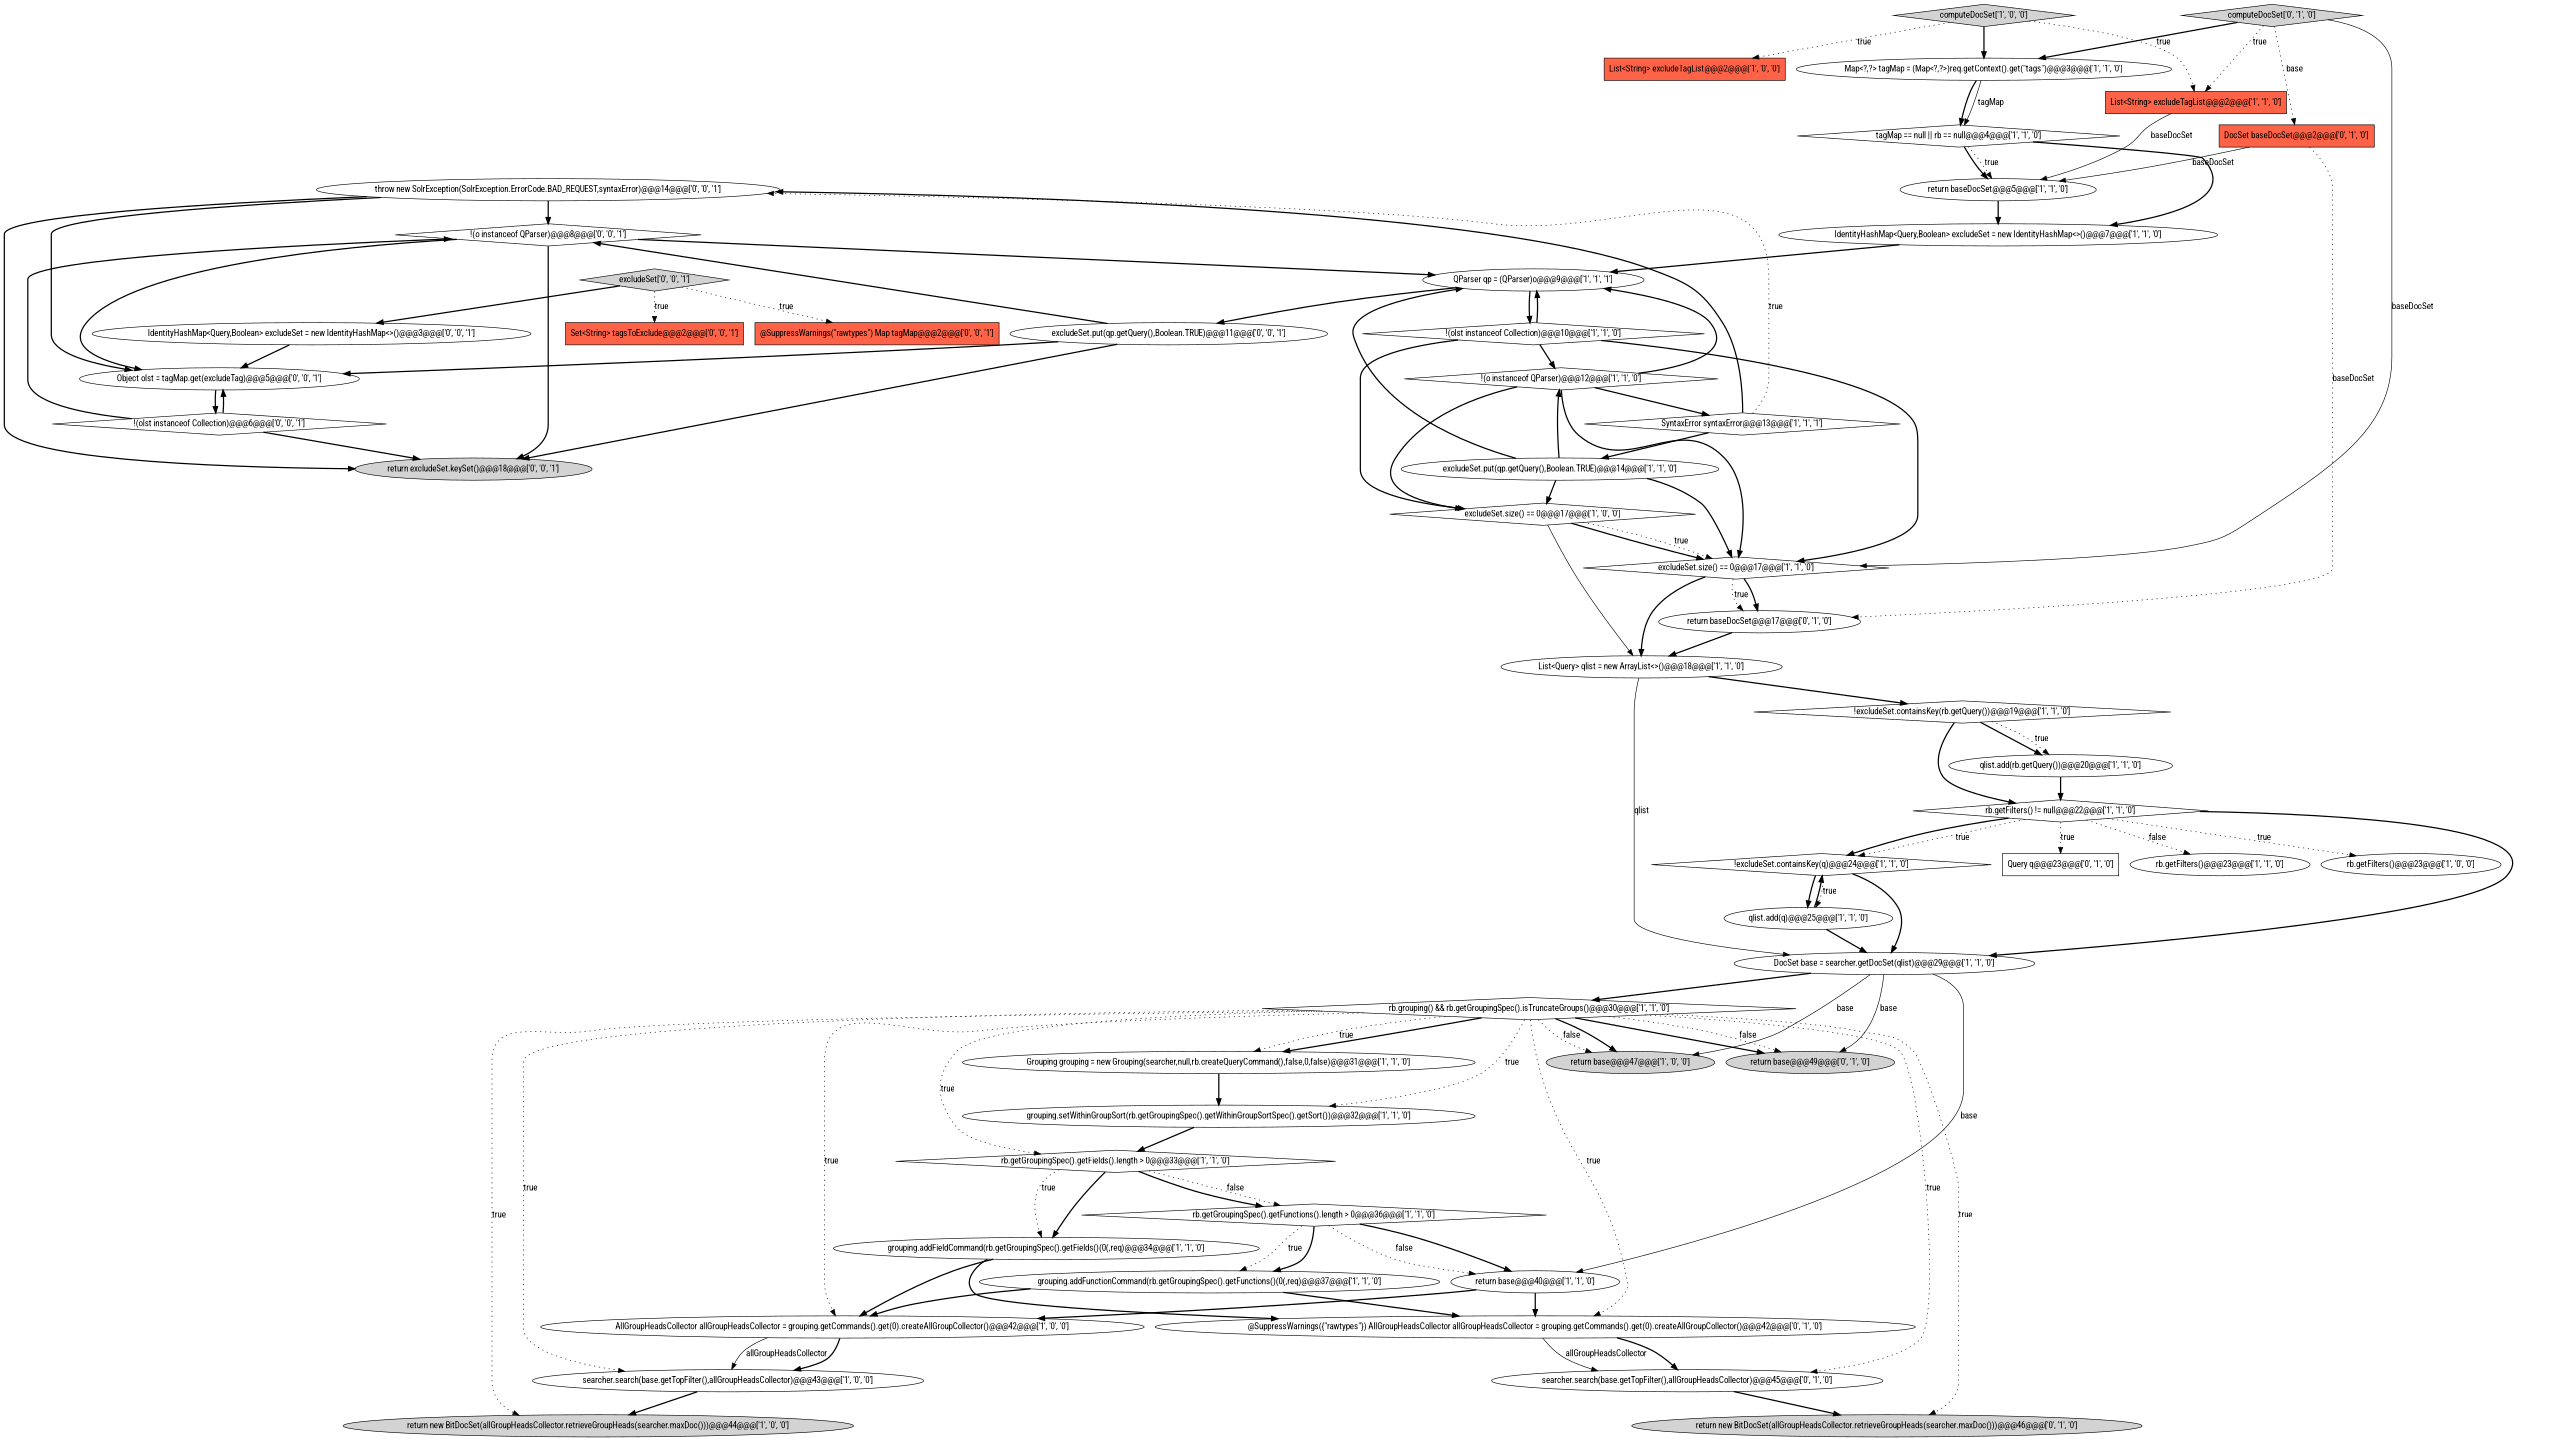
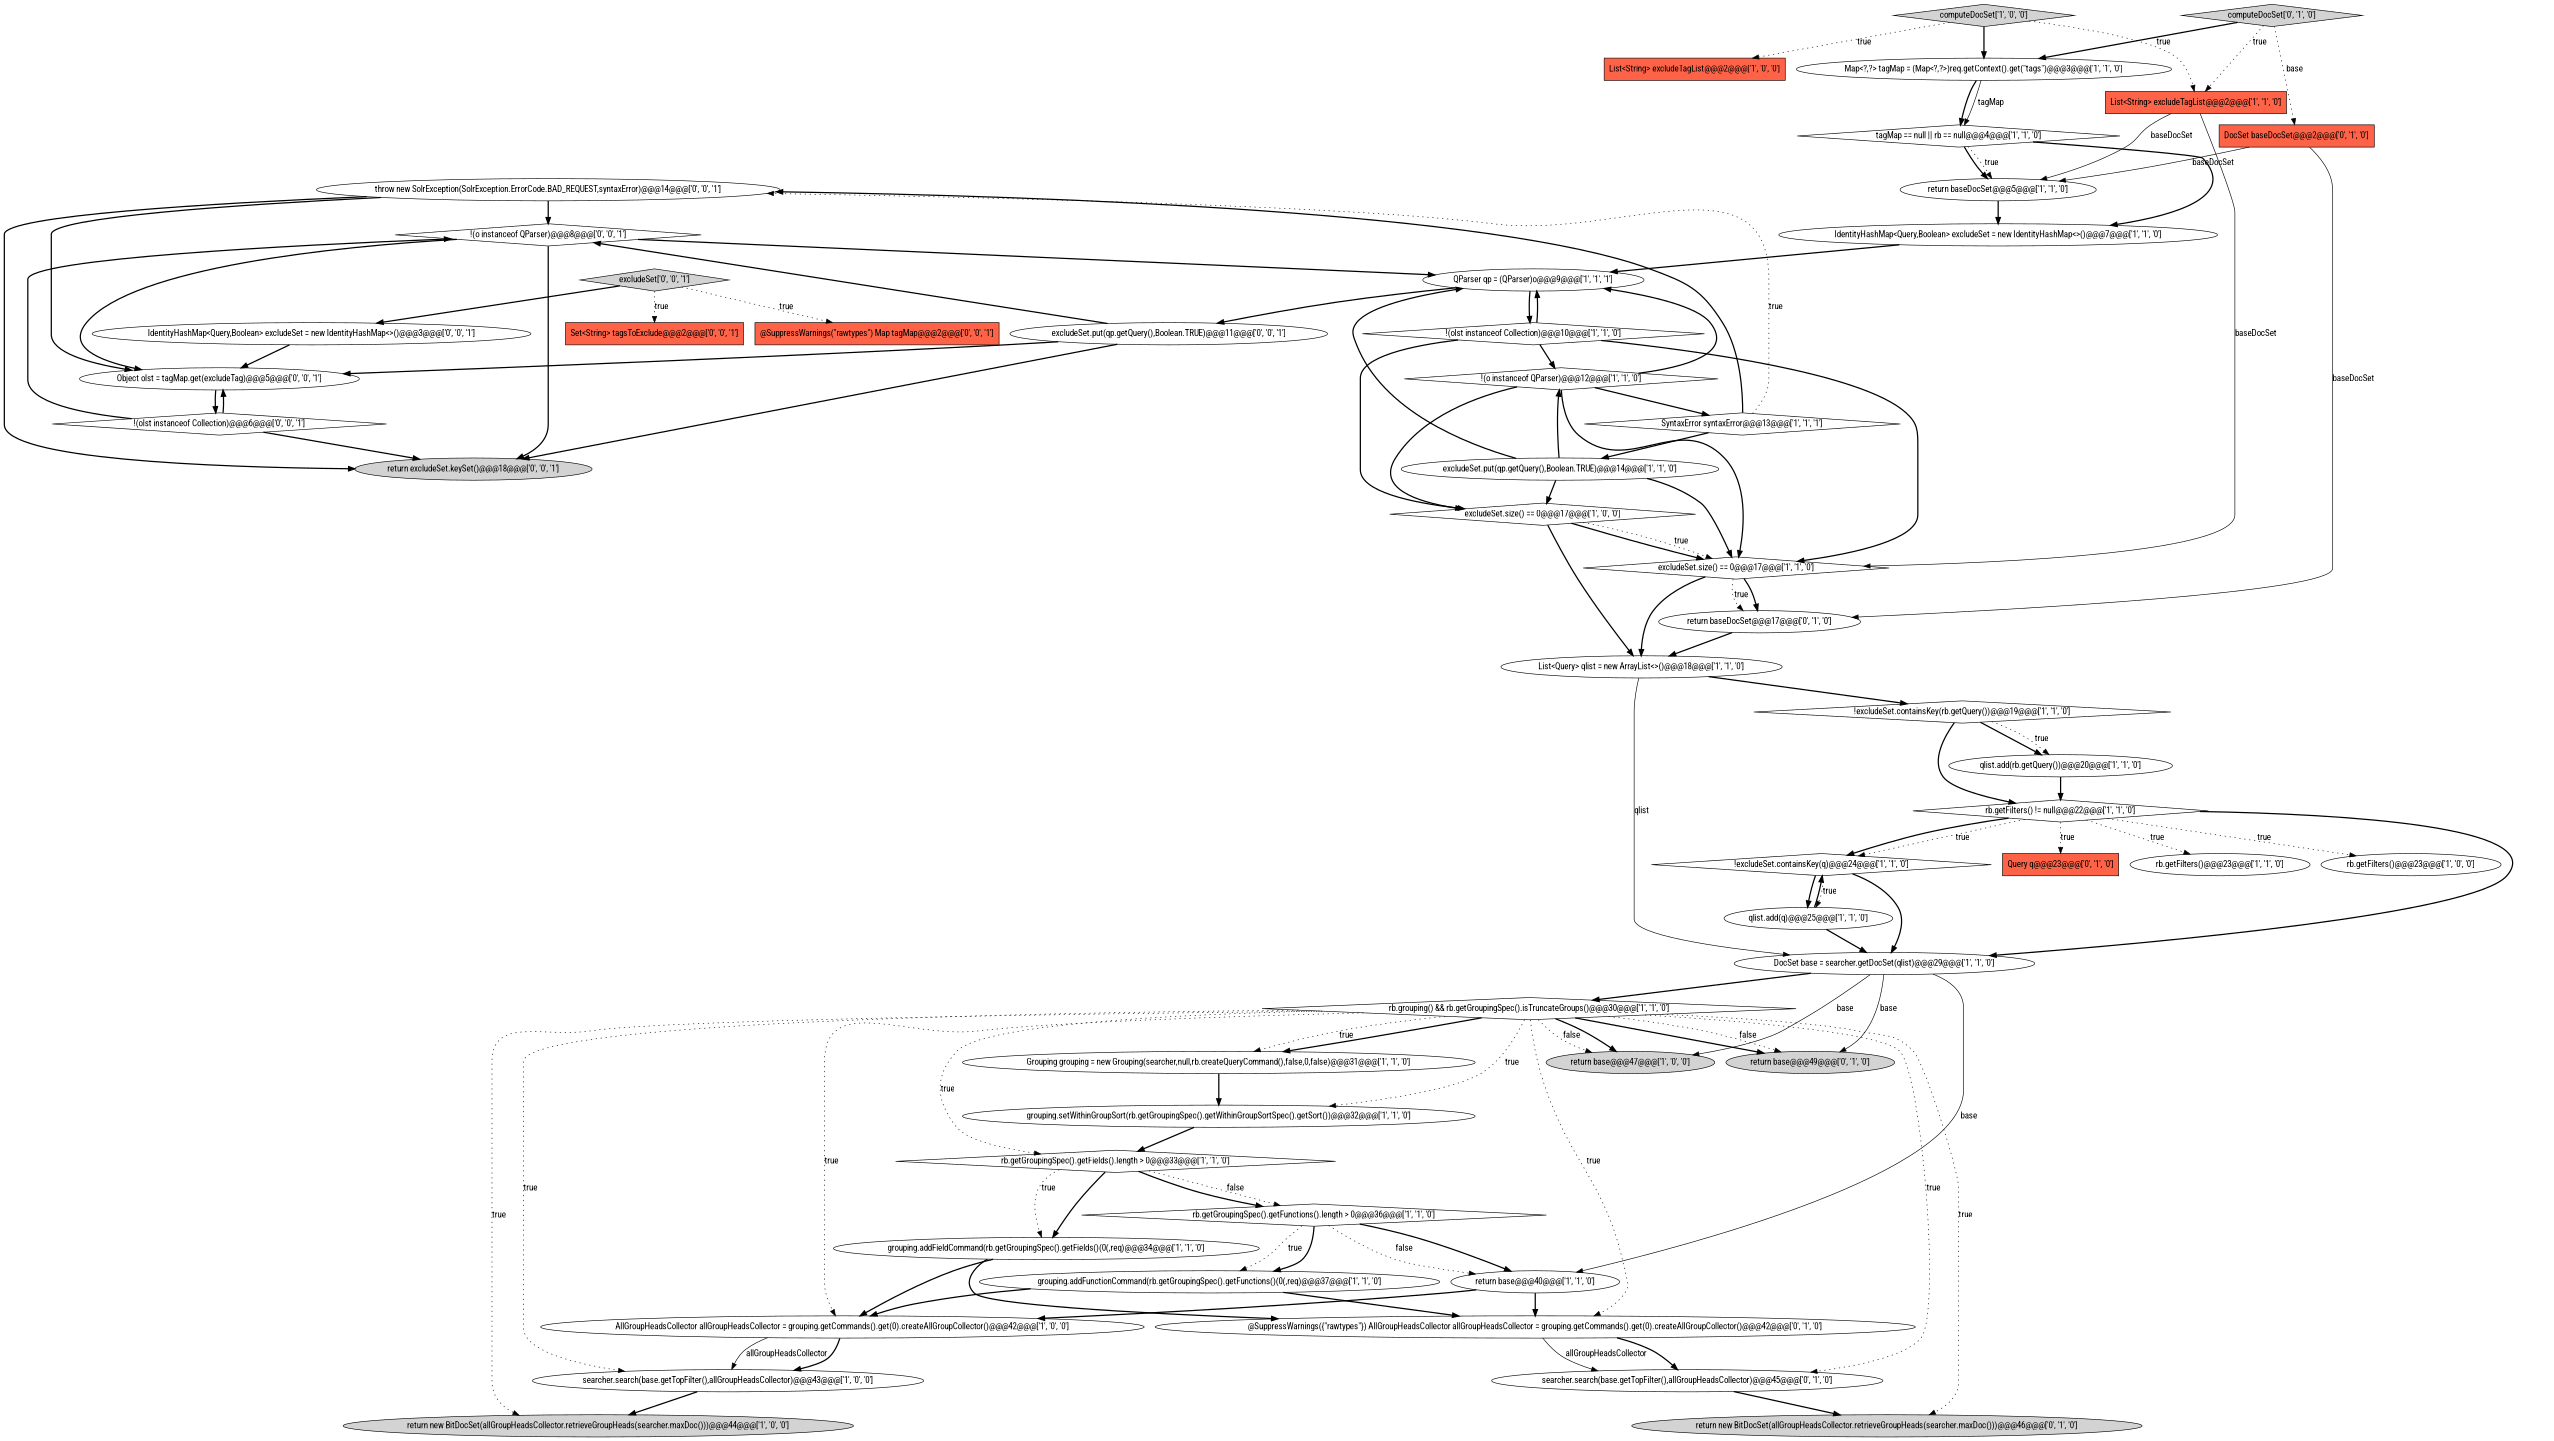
(2337, 459) -> (2235, 499)
(2310, 579) -> (2310, 579)
(1585, 590) -> (1585, 590)
(2157, 838) -> (2157, 838)
(2061, 865) -> (2061, 865)
